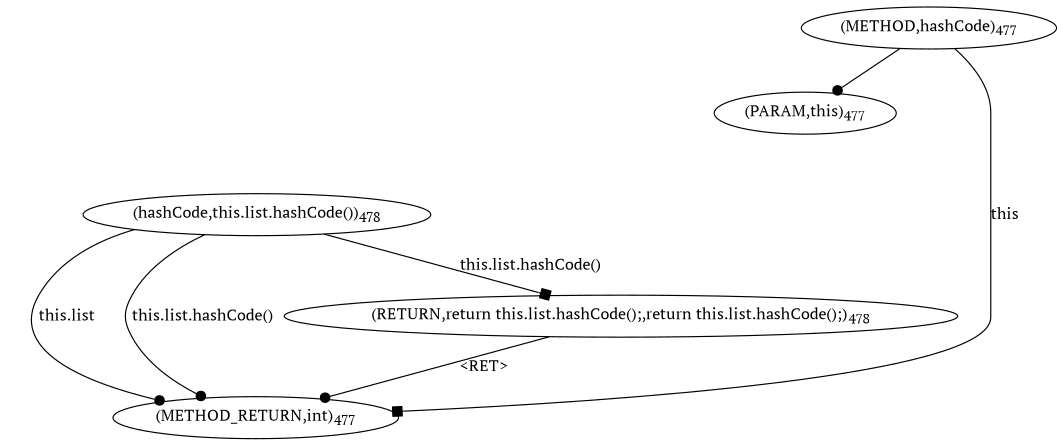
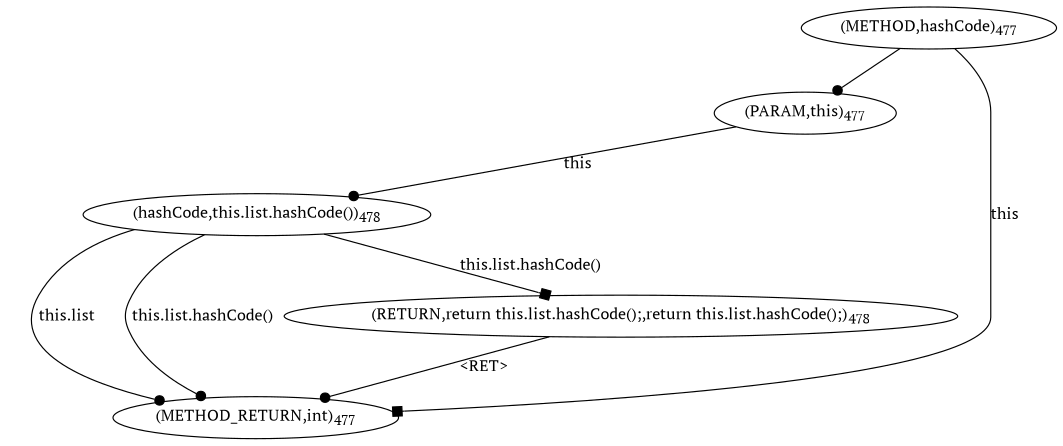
none -> (547, 161)
